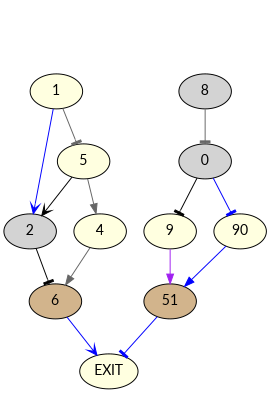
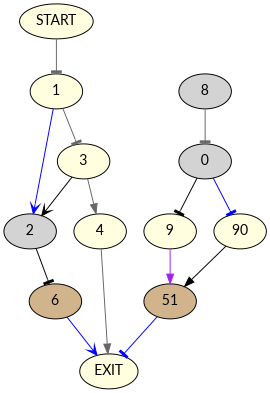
none -> (56, 21)
(84, 161) -> (84, 161)
(81, 262) -> (104, 296)
(209, 263) -> (209, 263)
